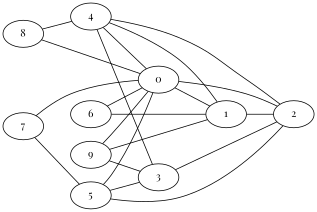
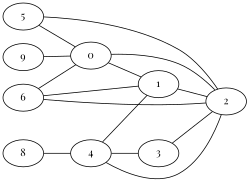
(125, 48) -> none
(91, 57) -> none
none -> (125, 104)
(23, 126) -> none
(159, 134) -> none
(125, 166) -> none
(125, 186) -> none
